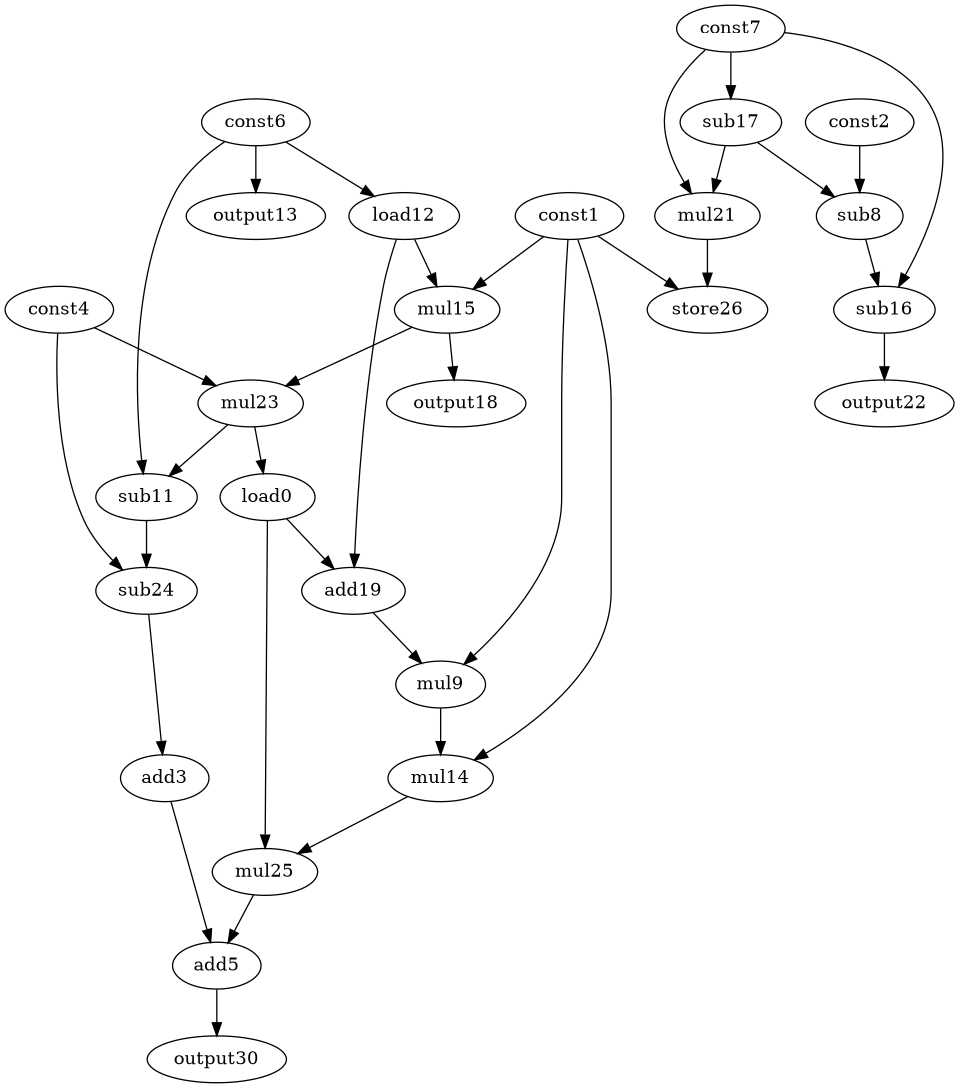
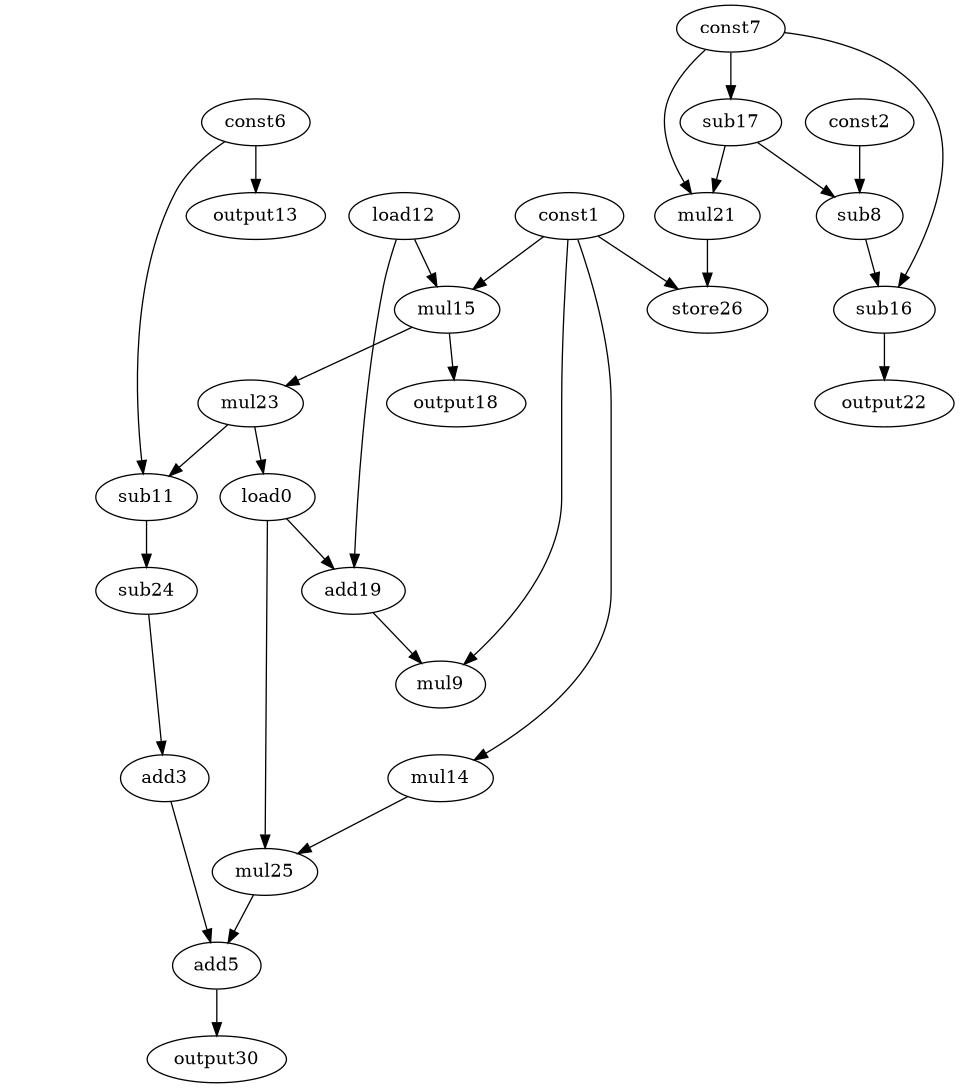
(324, 166) -> none
(59, 310) -> none
(441, 725) -> none
